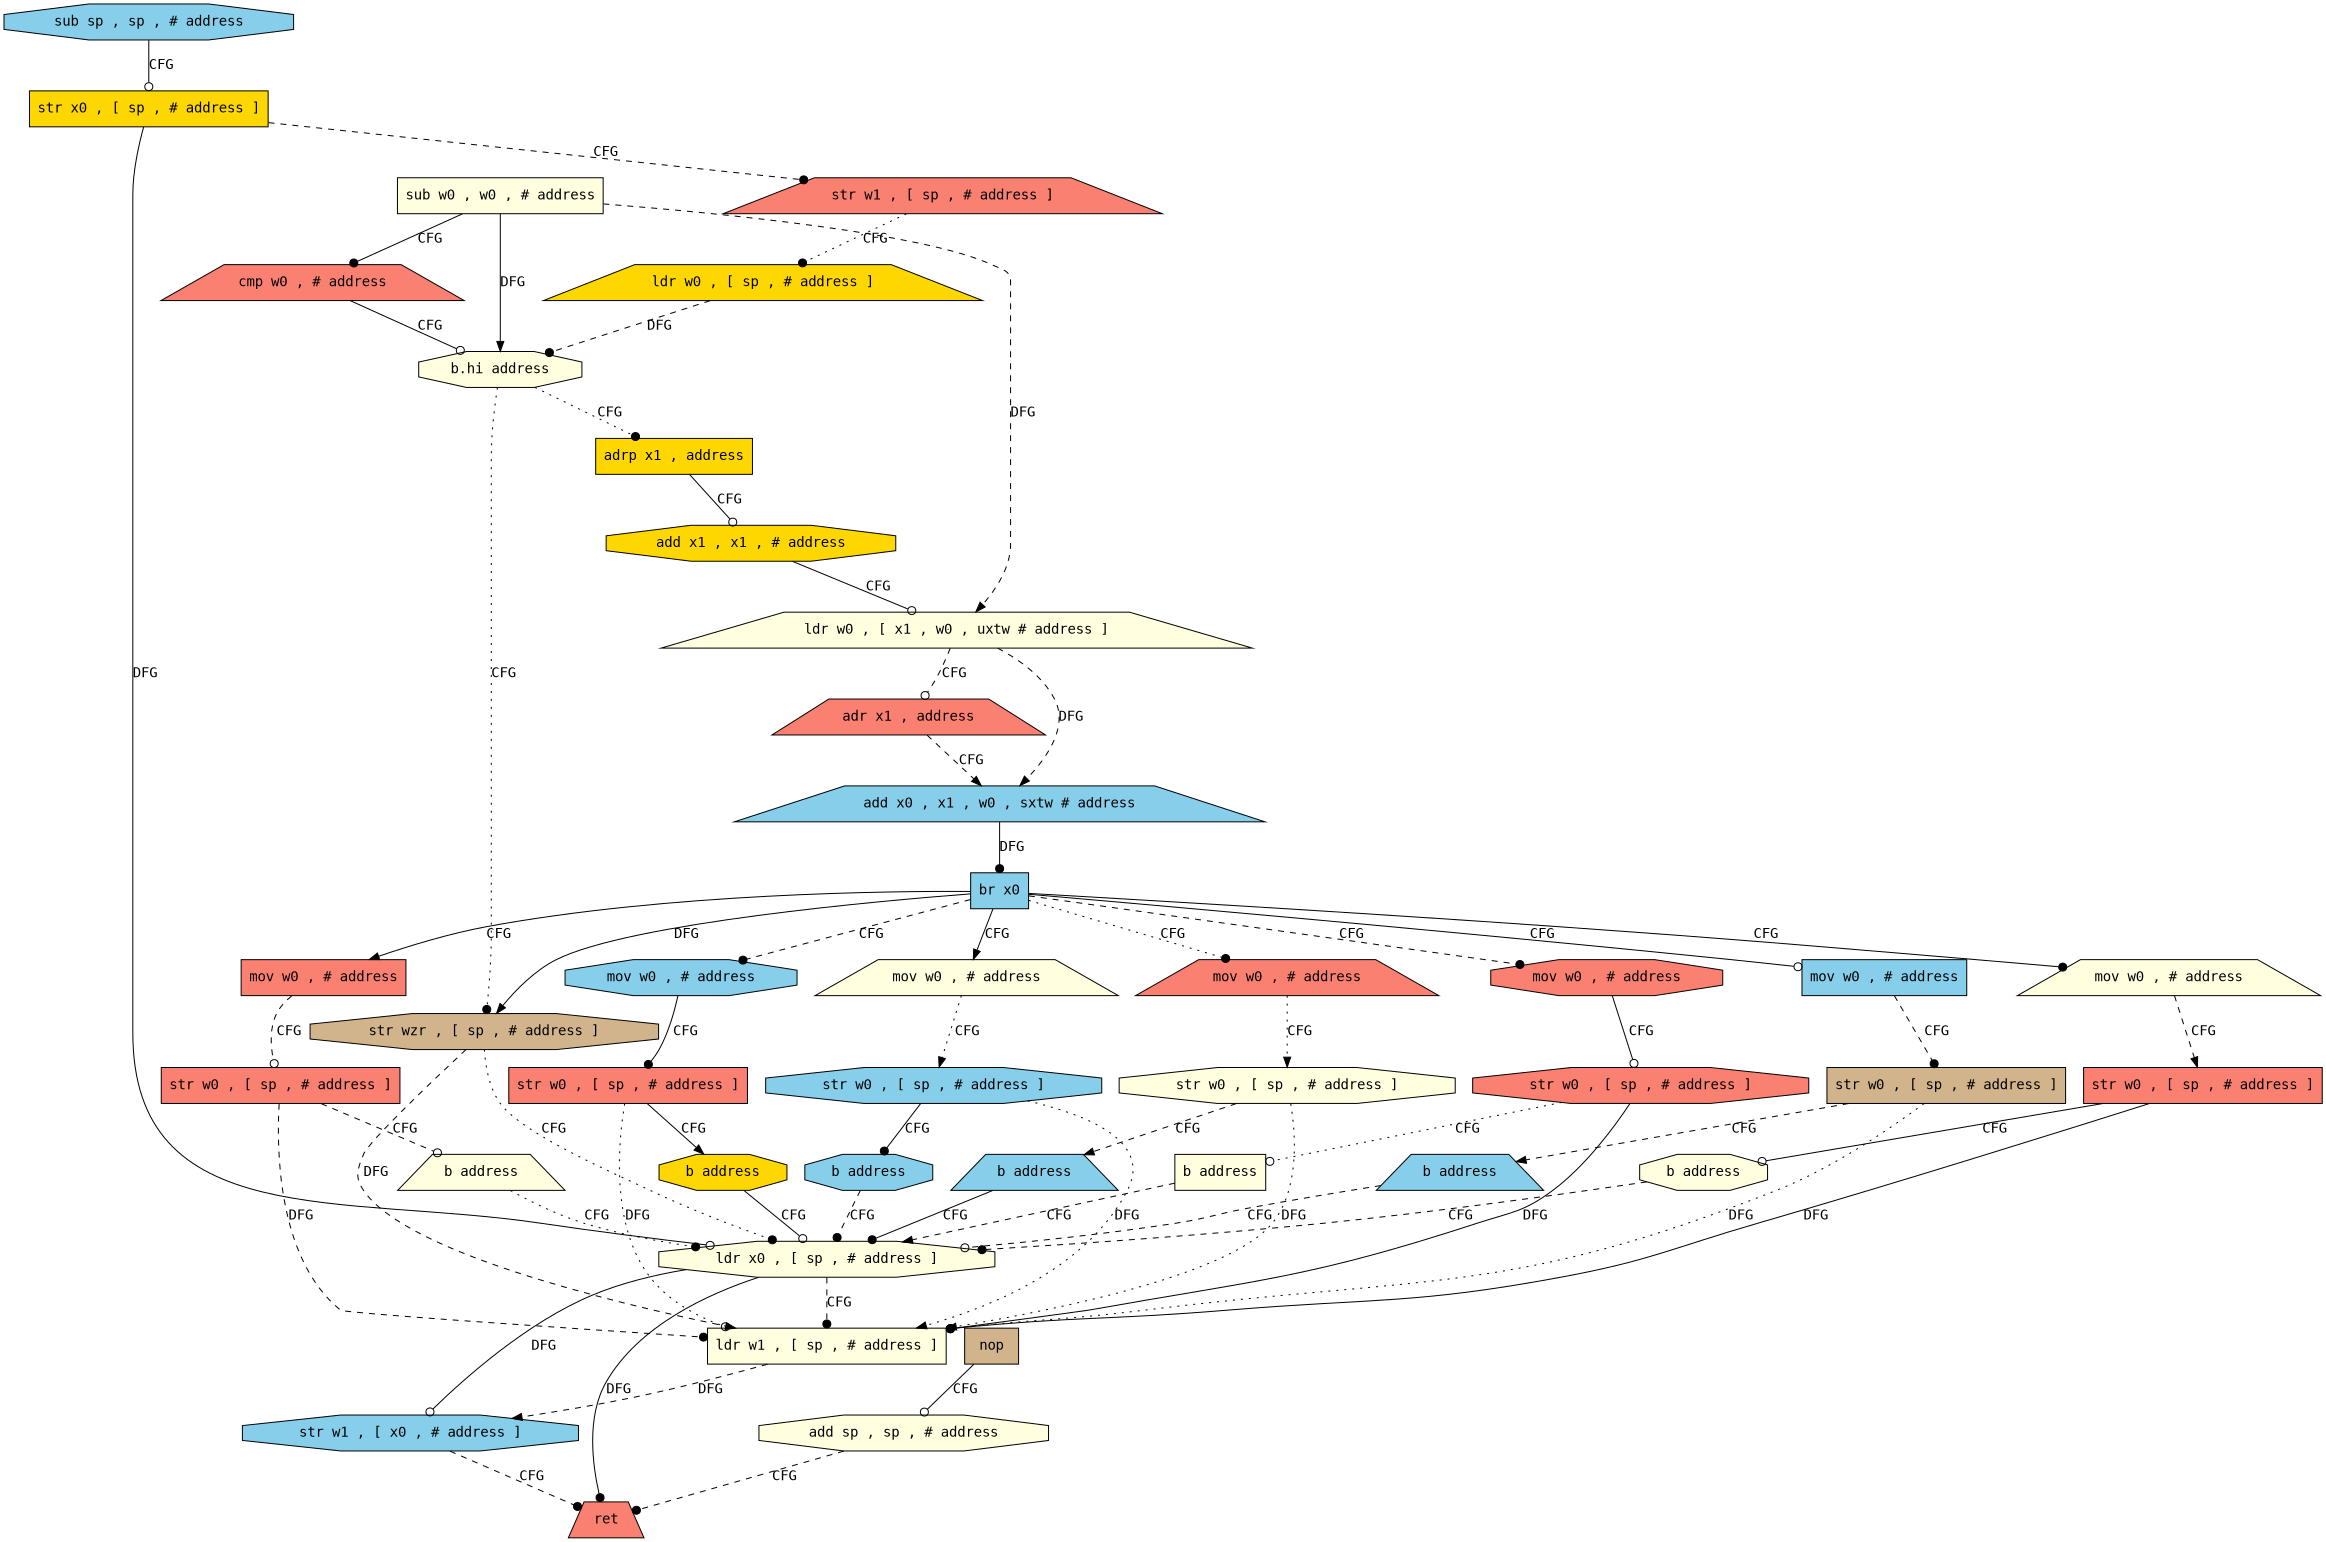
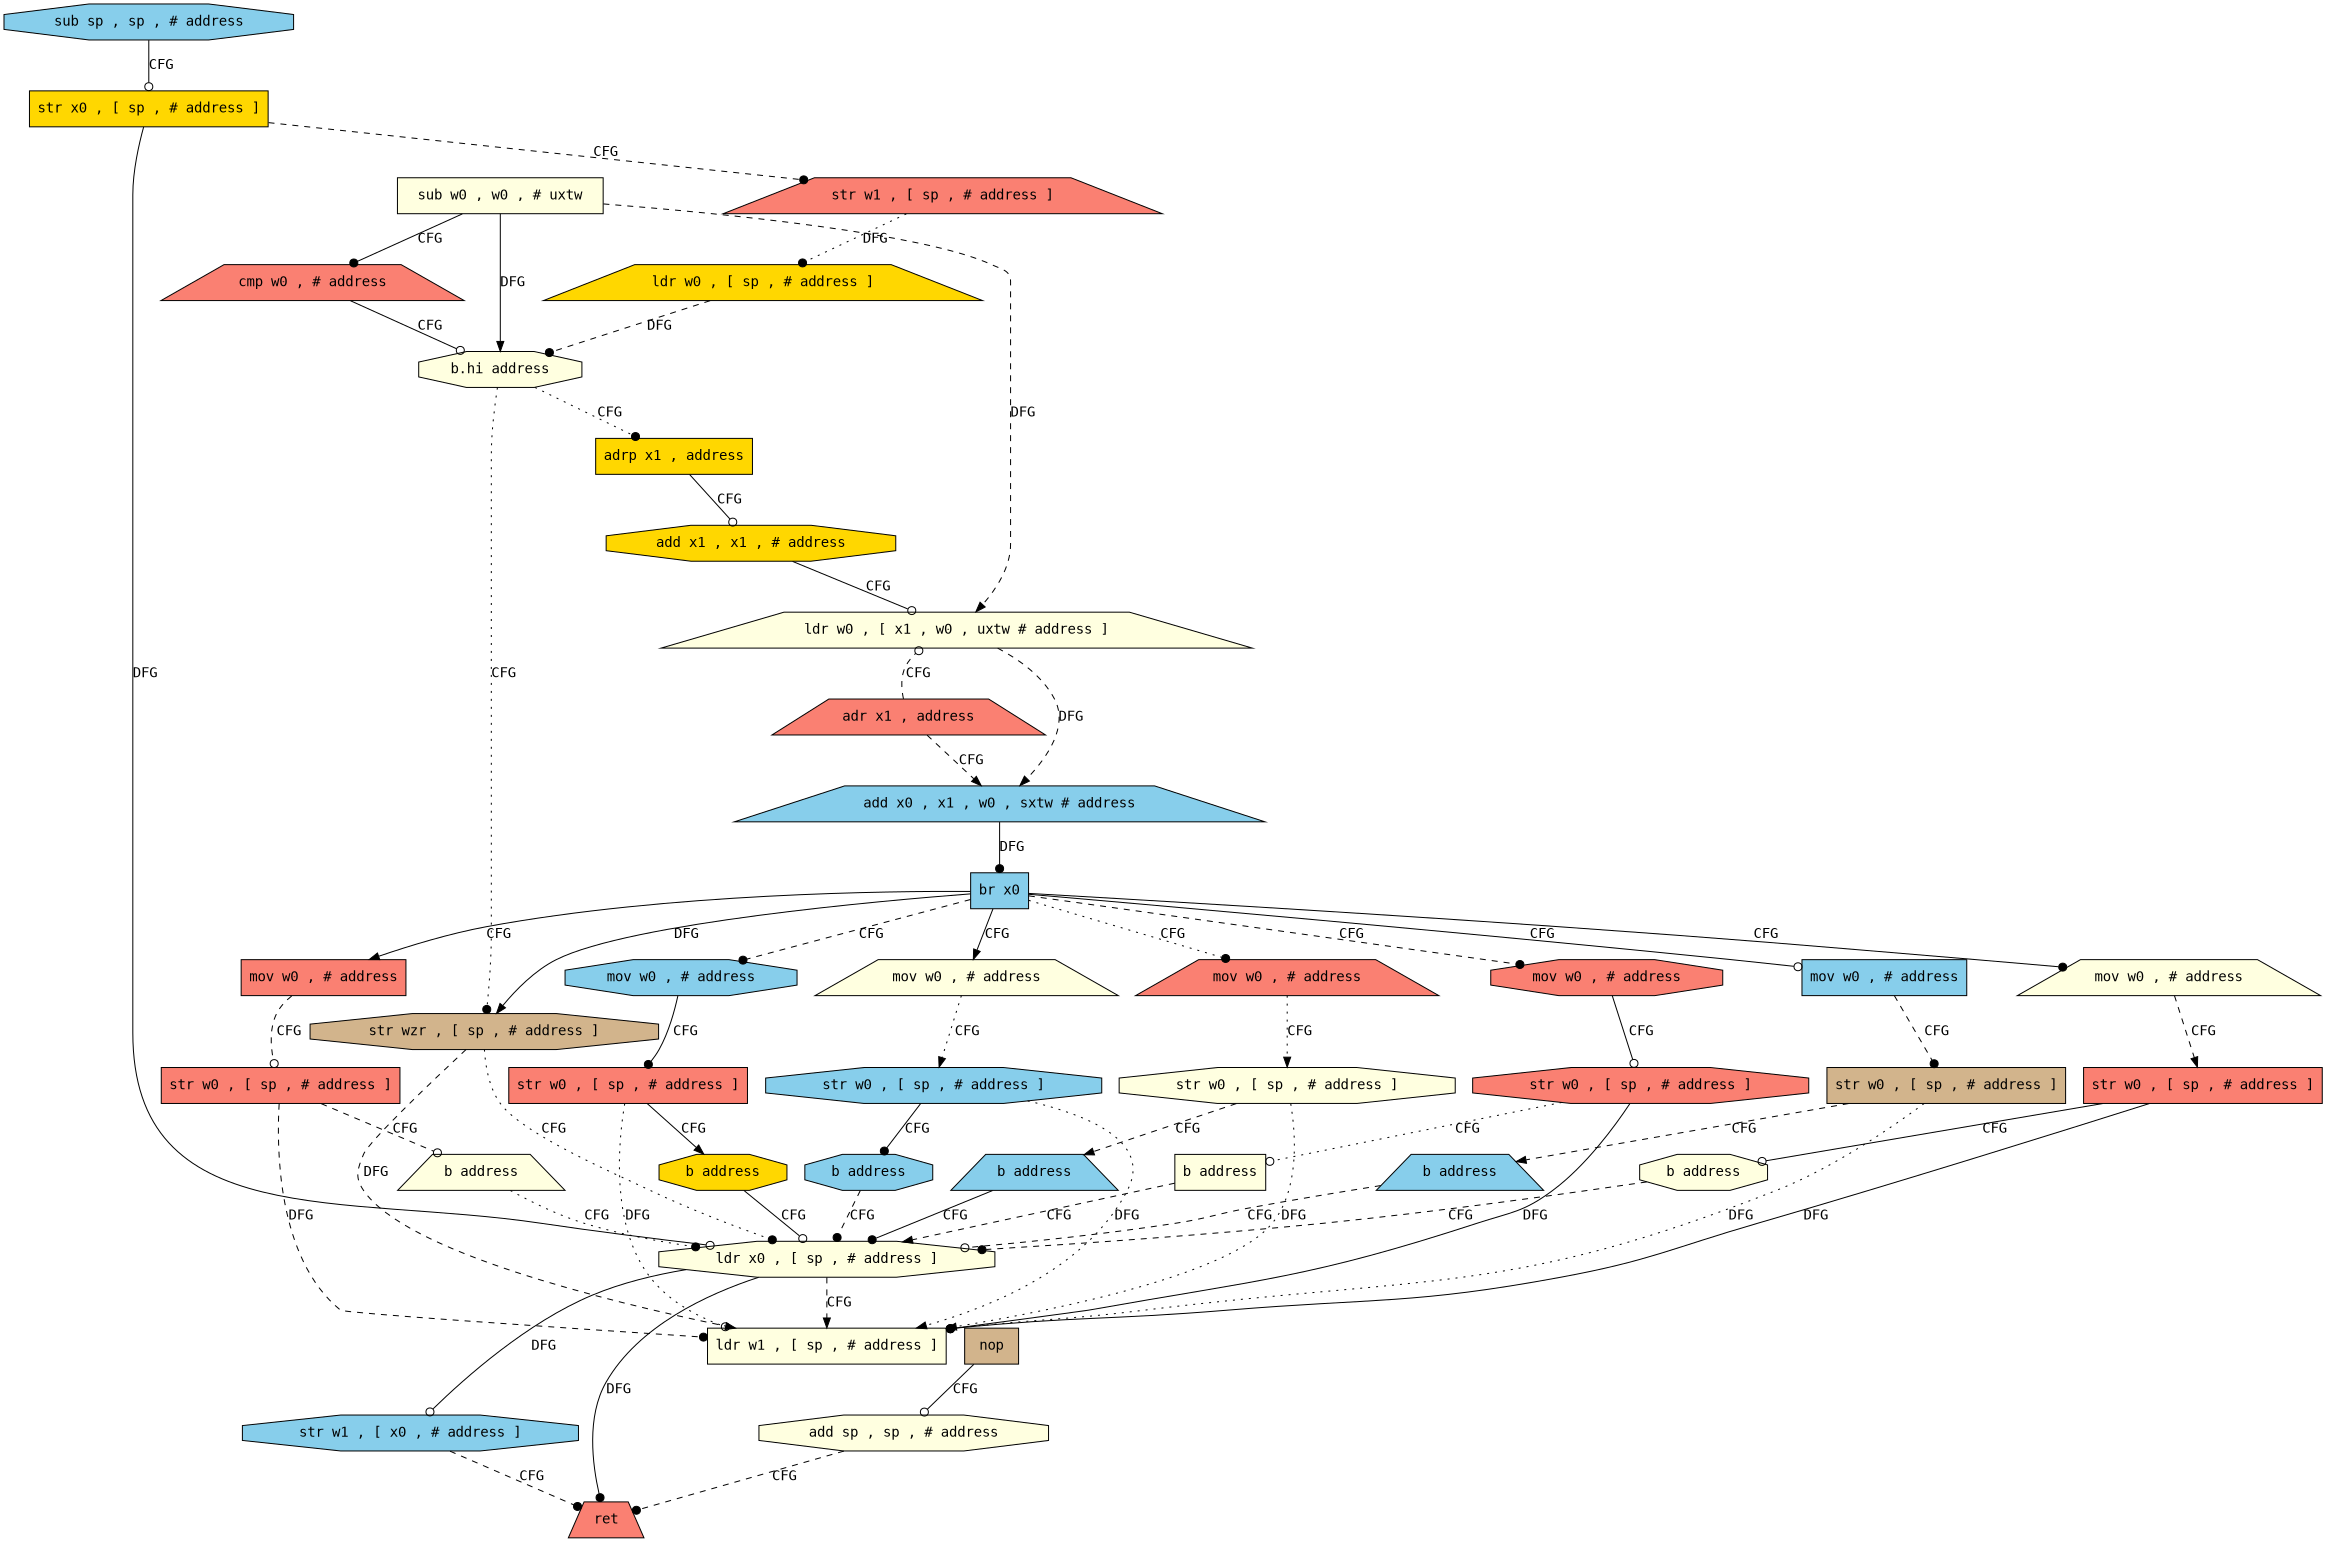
(500, 196) -> (500, 196)
(875, 239) -> (875, 239)
(940, 671) -> (903, 674)
(827, 1299) -> (827, 1299)
(646, 1395) -> none
